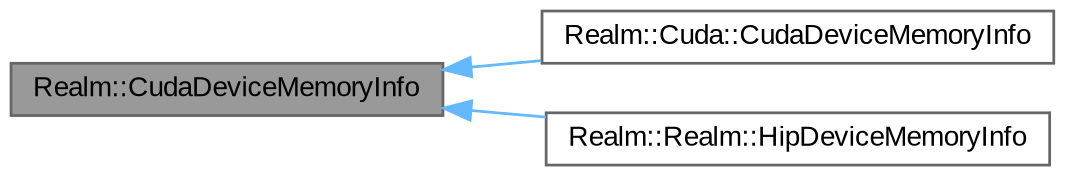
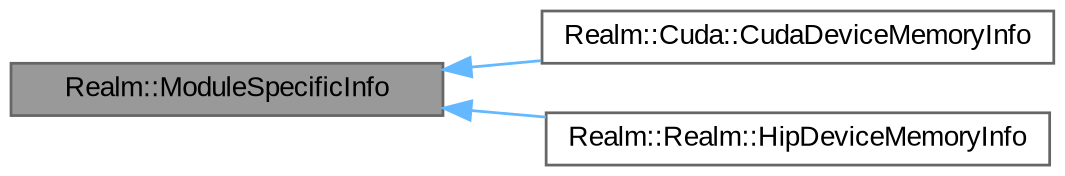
(227, 89) -> (227, 89)
